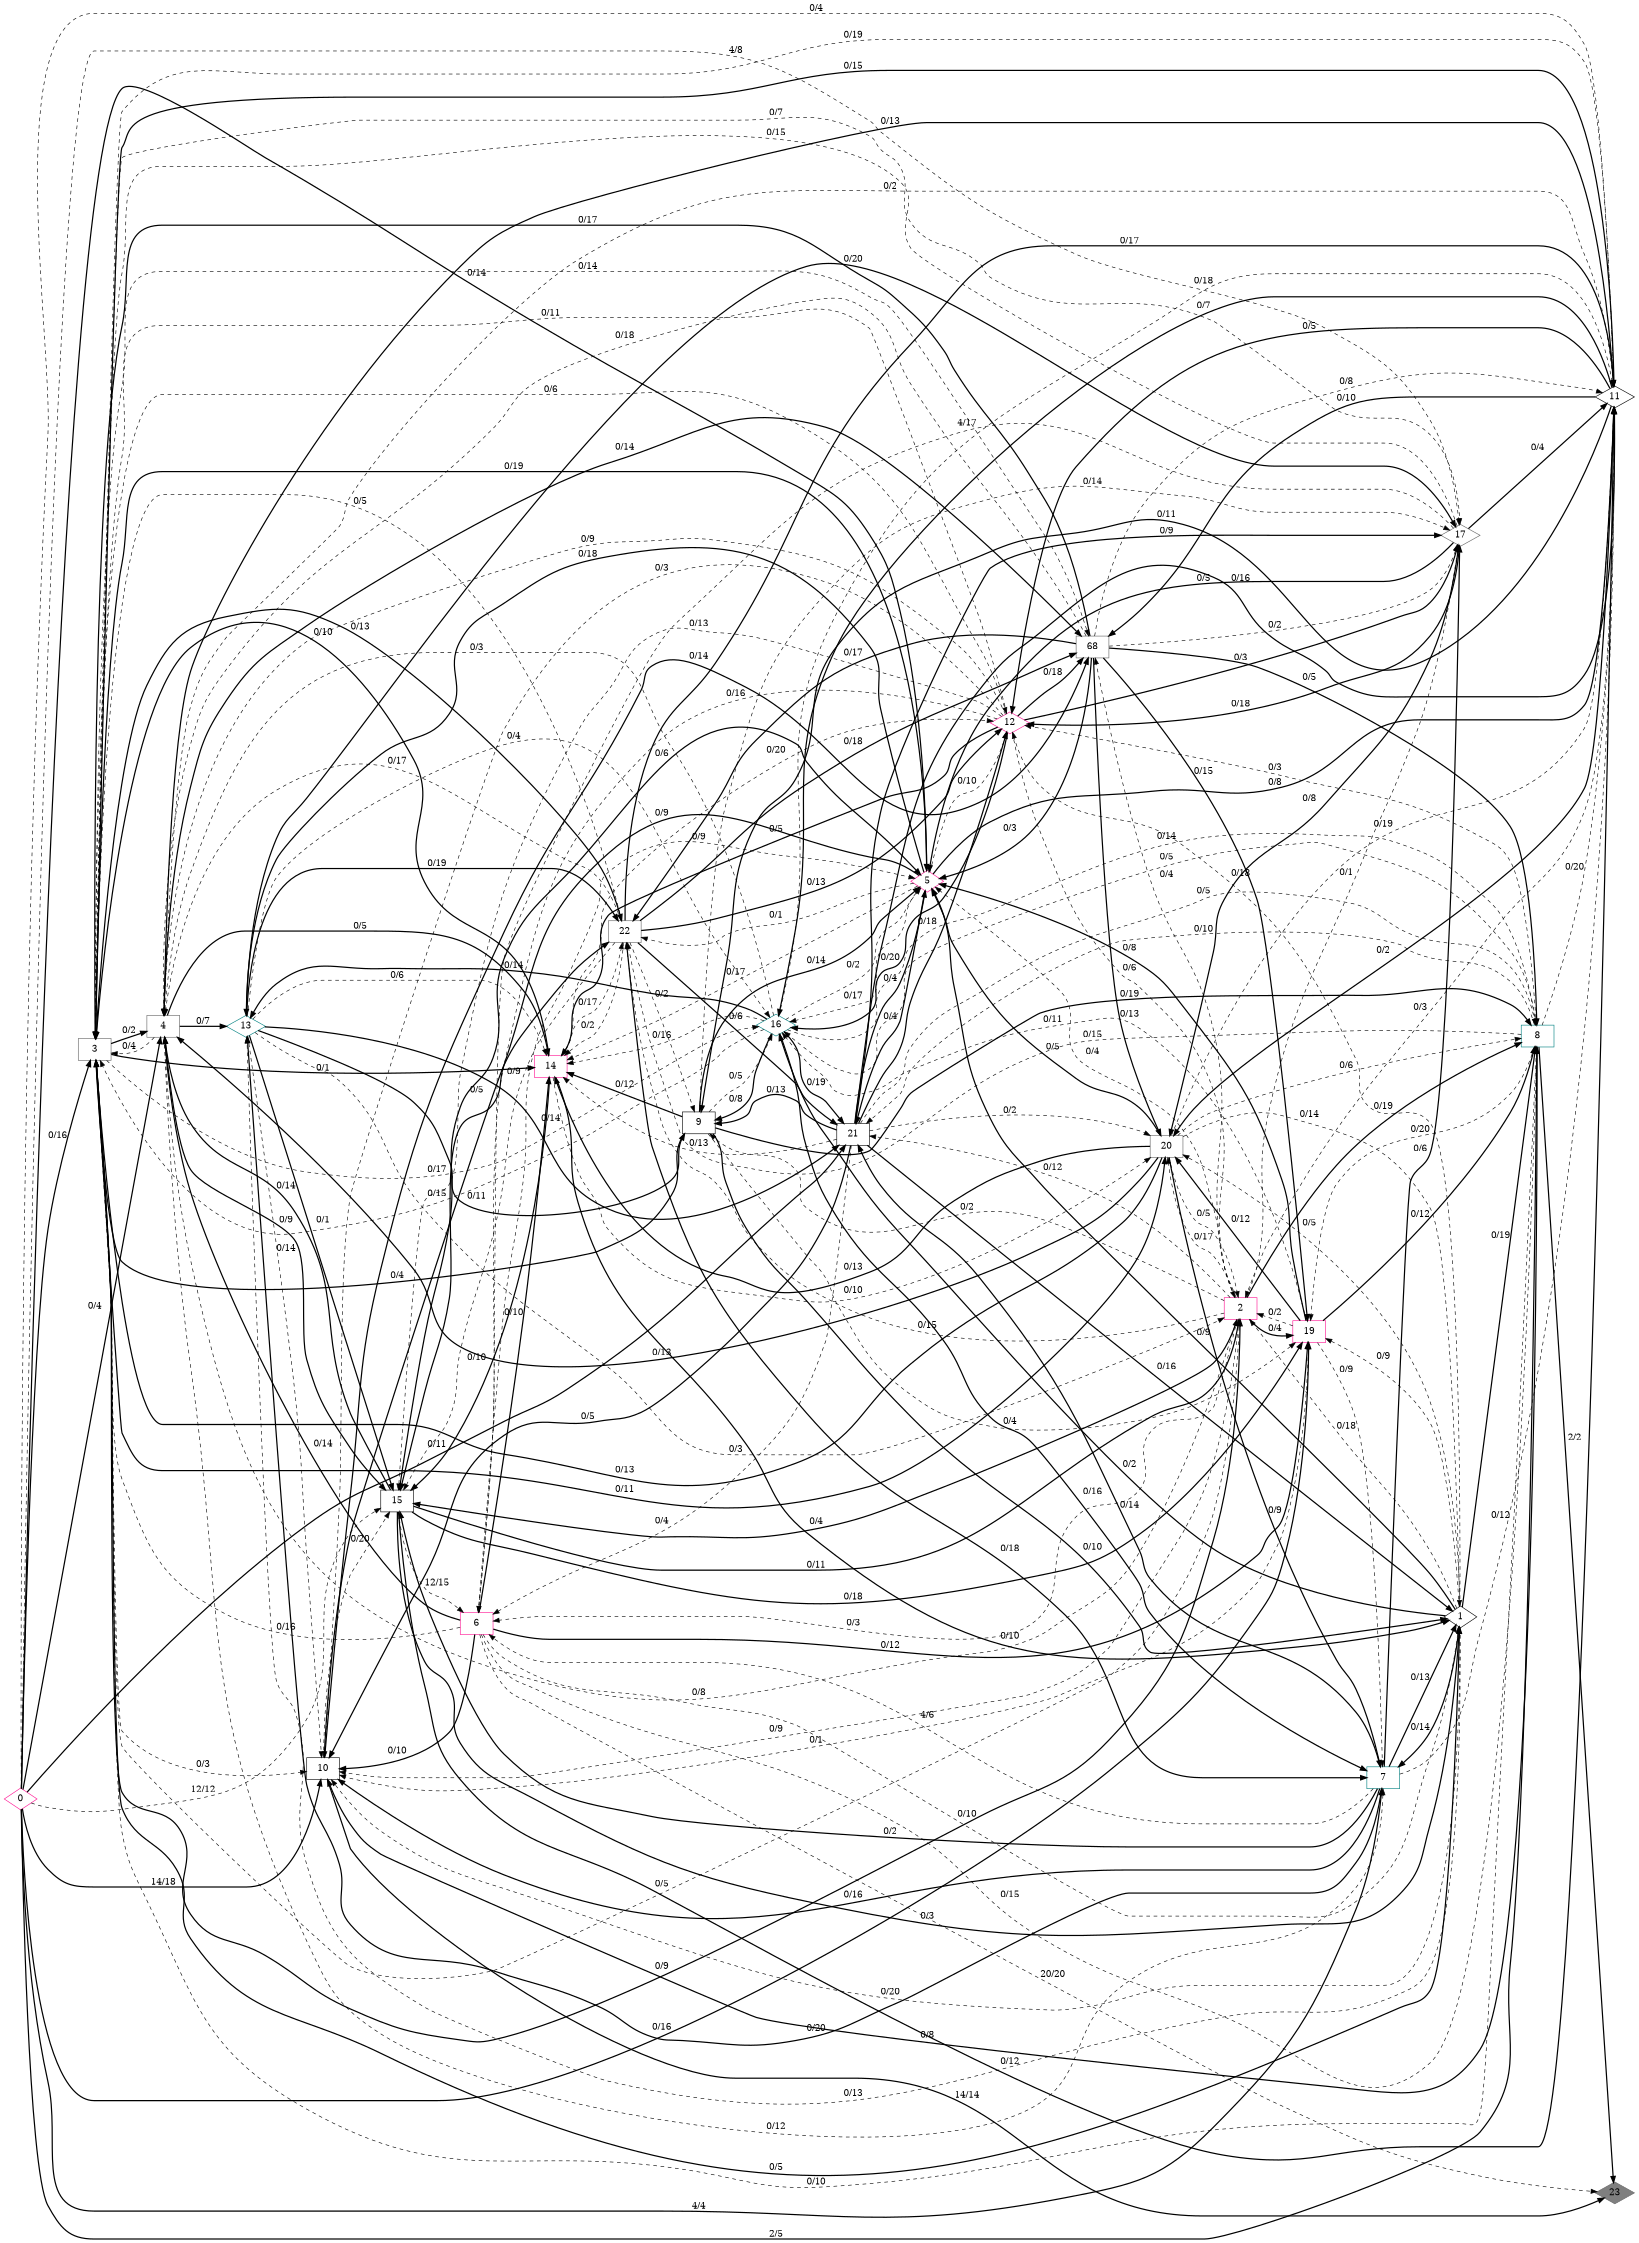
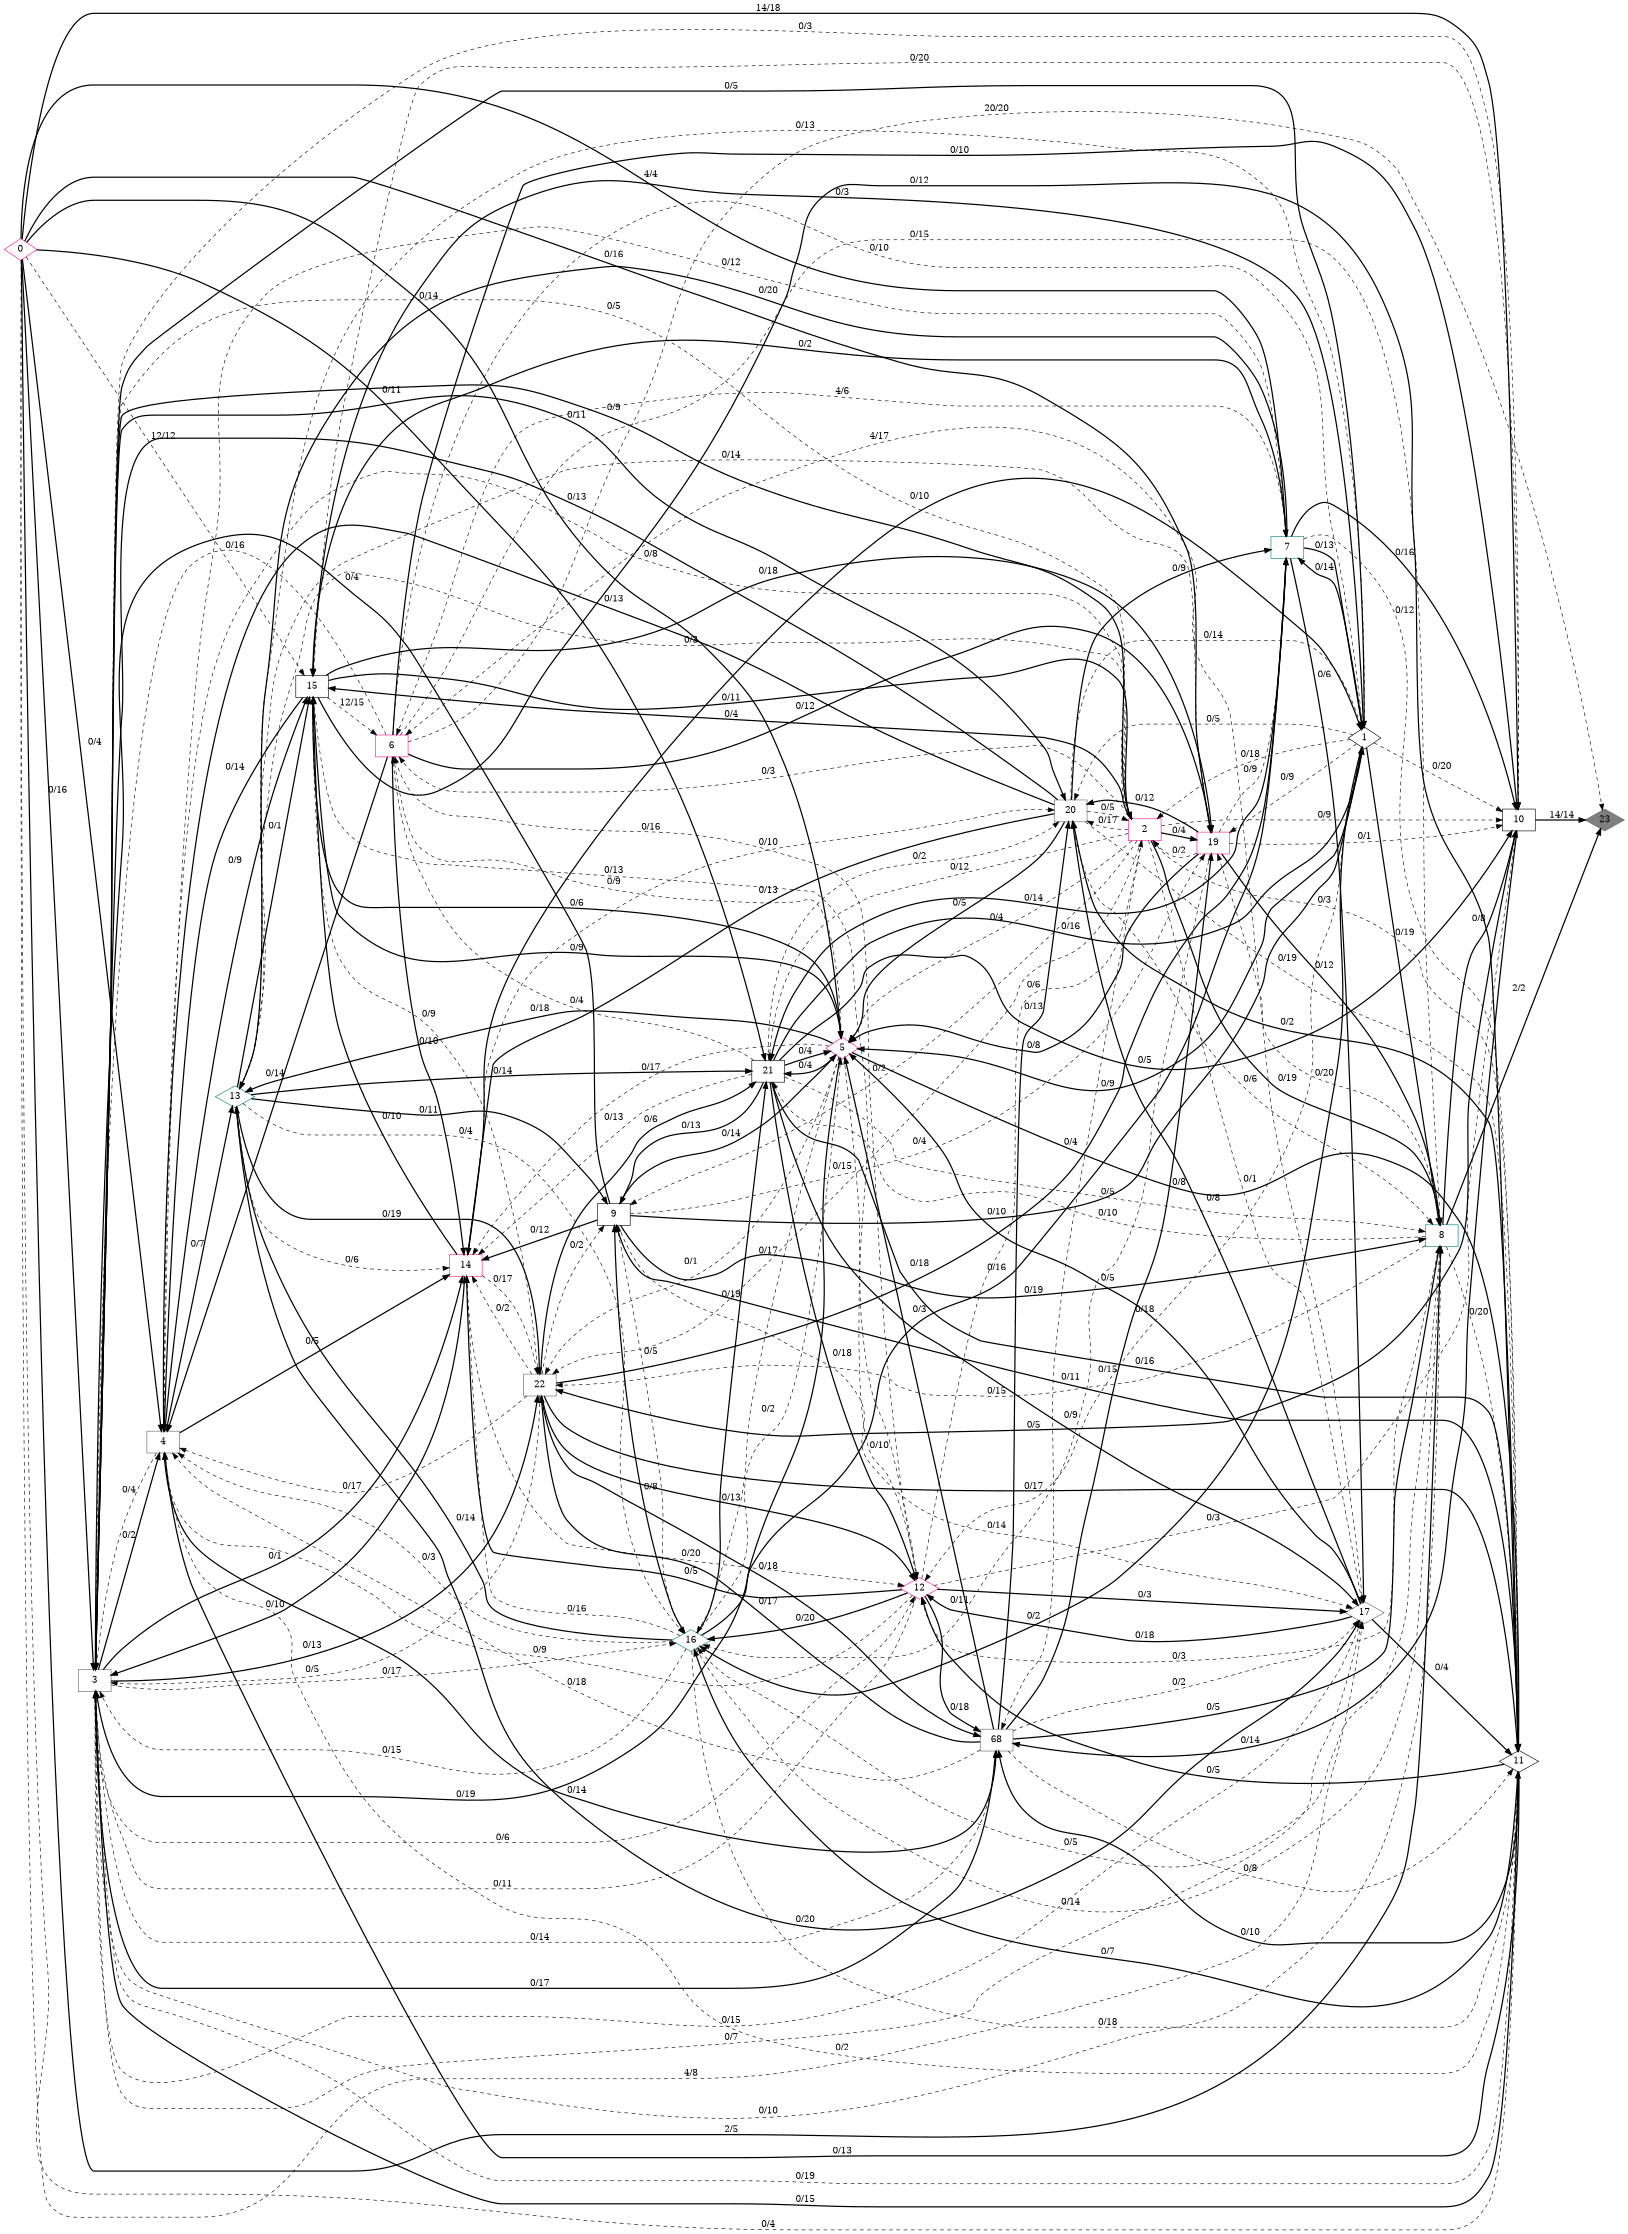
(295, 1393) -> (627, 463)
(925, 1923) -> (867, 198)
